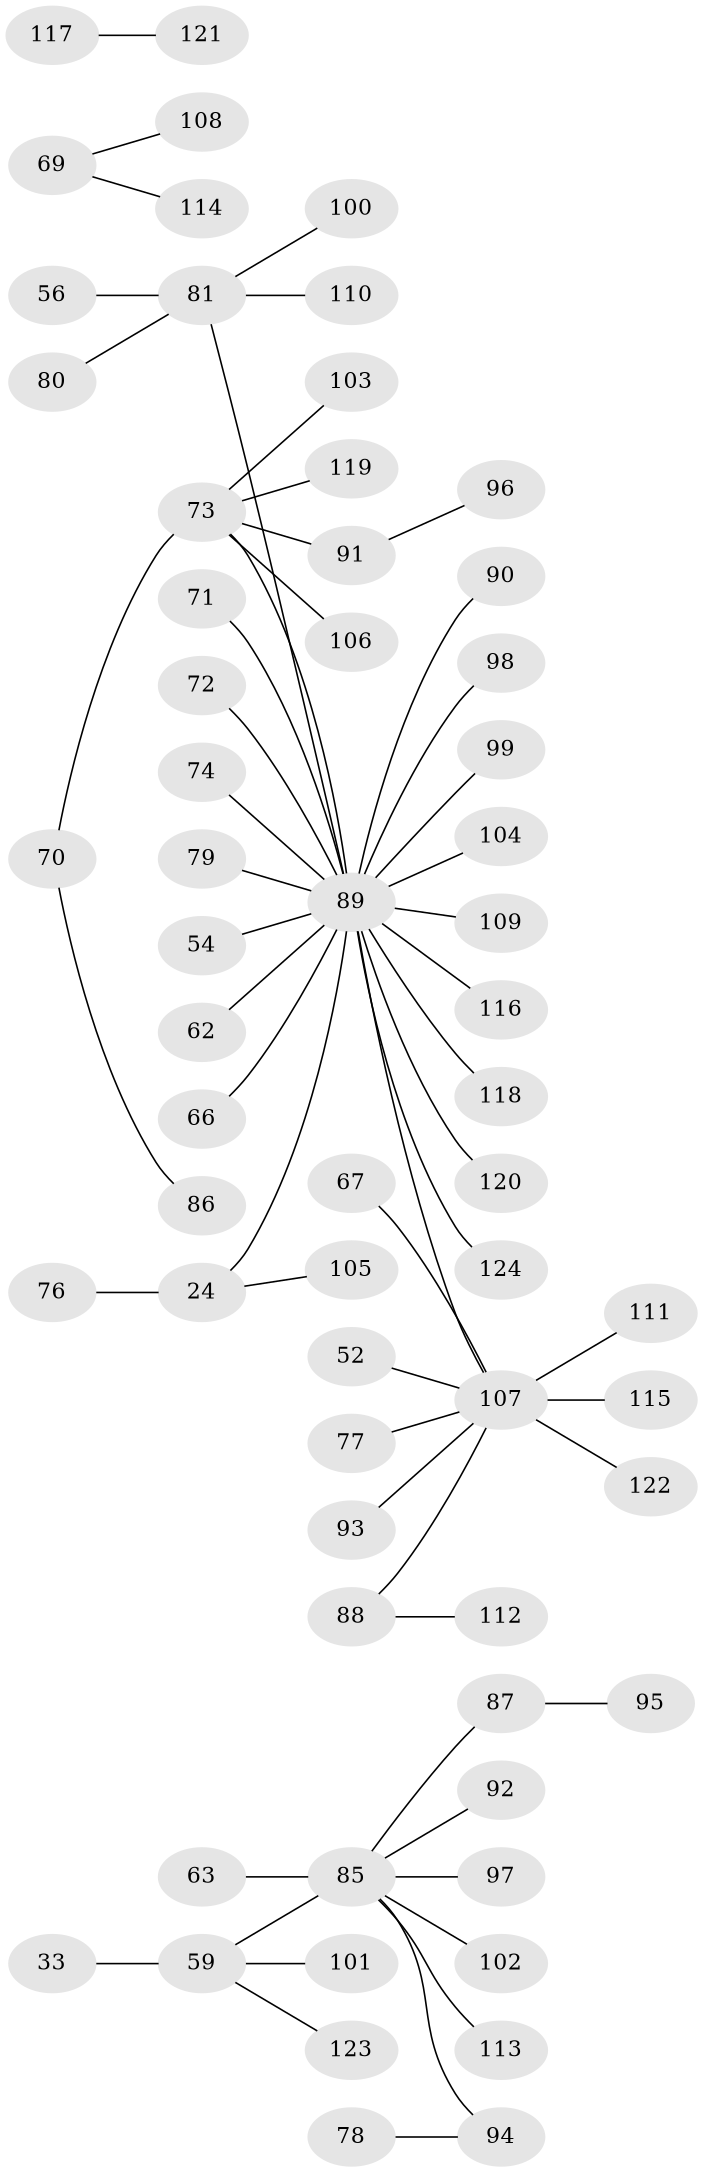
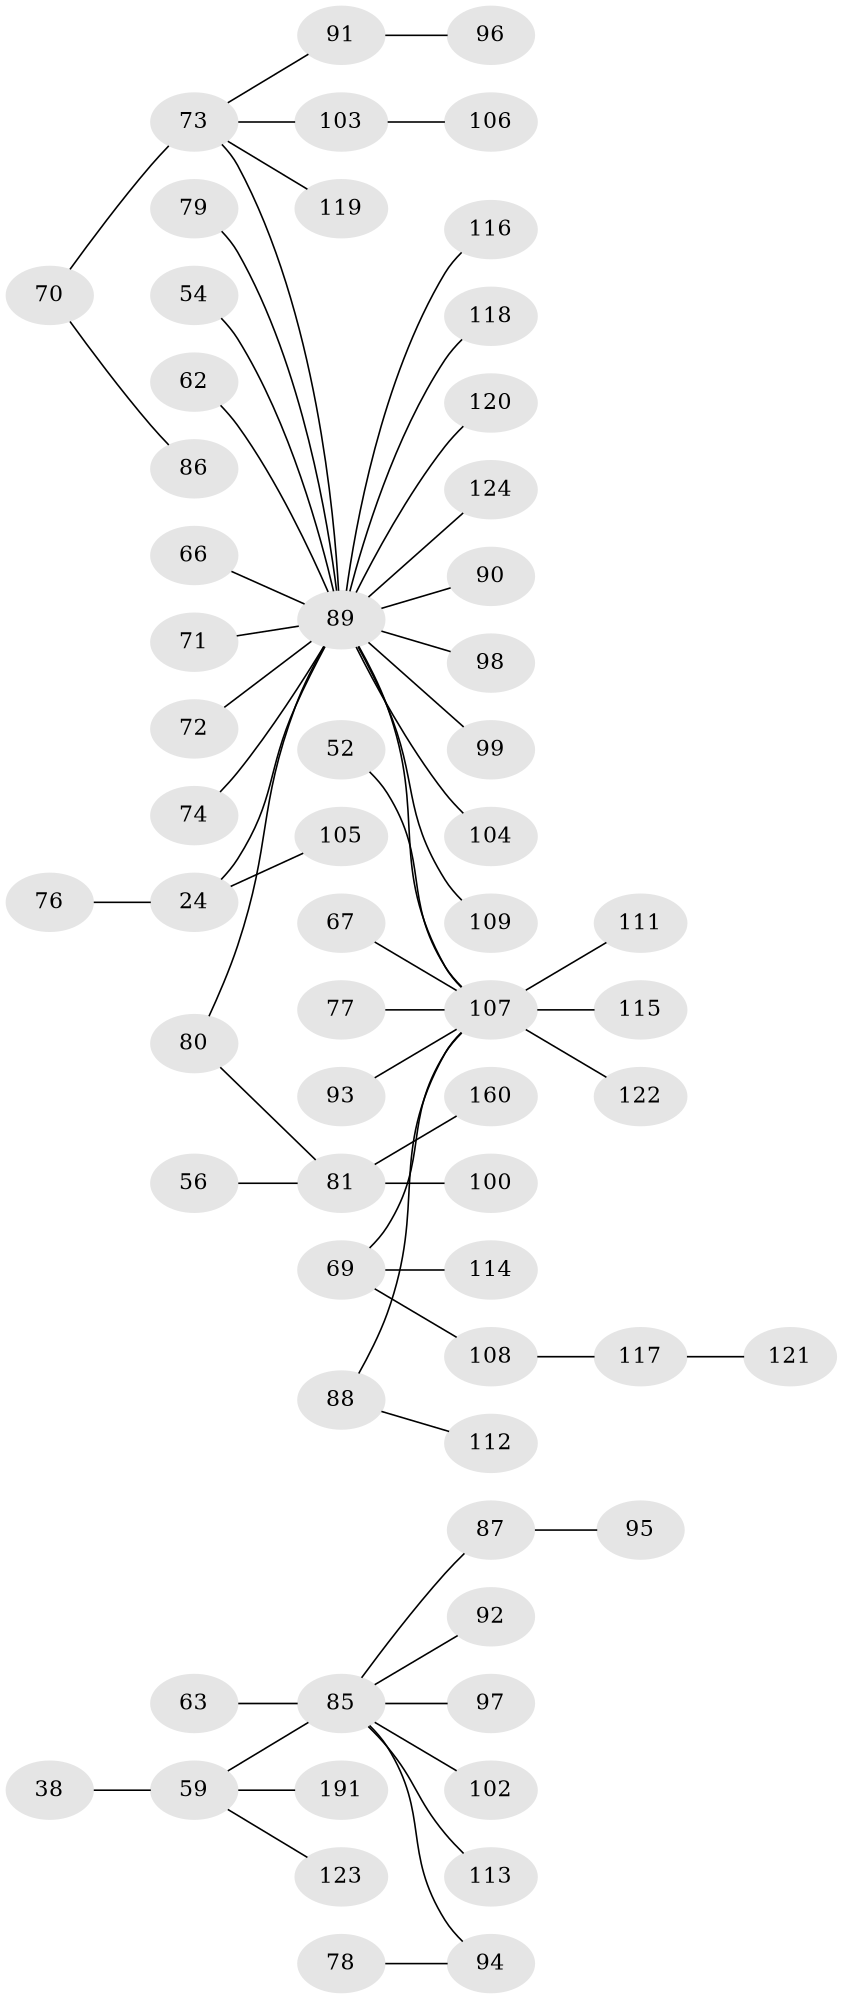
(352, 295) -> (491, 1097)
(269, 557) -> (264, 830)
(288, 587) -> (416, 122)
none -> (416, 1141)
none -> (566, 1357)
(52, 1964) -> (50, 1790)
(352, 1964) -> (341, 1790)
